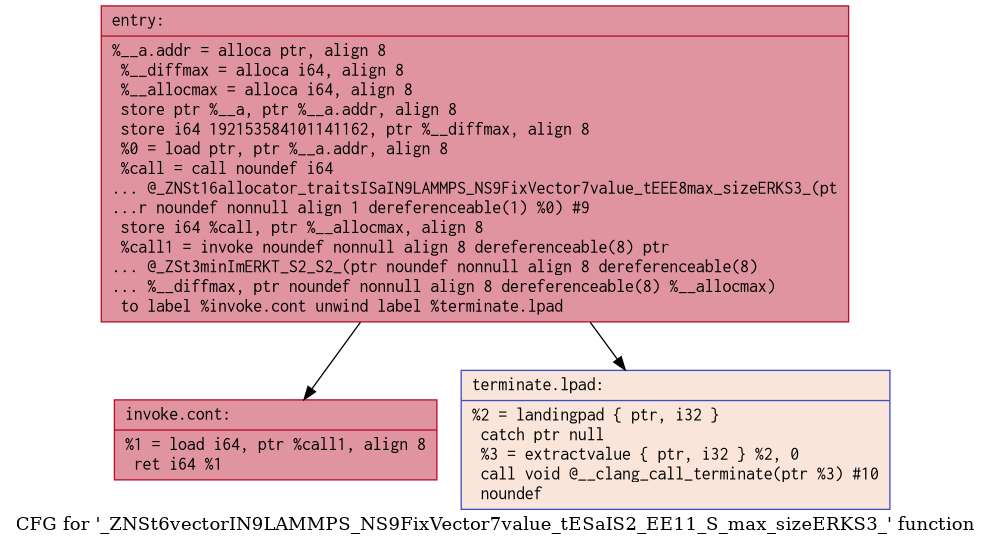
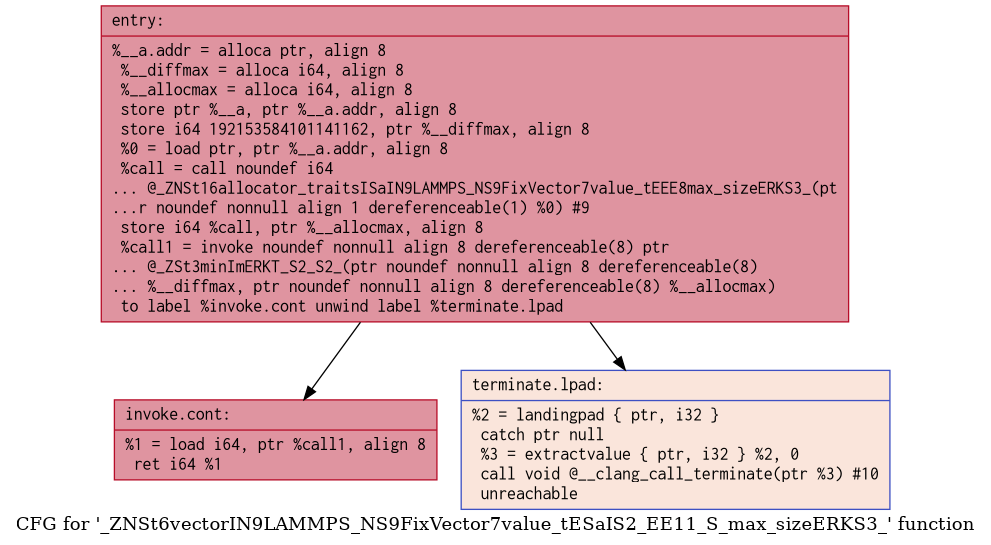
(508, 494) -> (525, 494)
